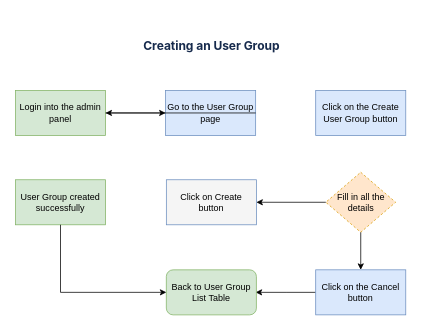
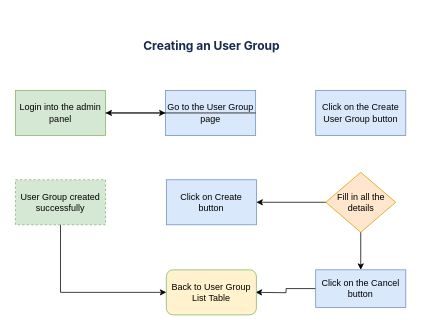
(60, 202) -> (60, 202)
(211, 202) -> (211, 202)
(360, 202) -> (360, 202)
(211, 292) -> (211, 292)
(360, 292) -> (360, 288)
